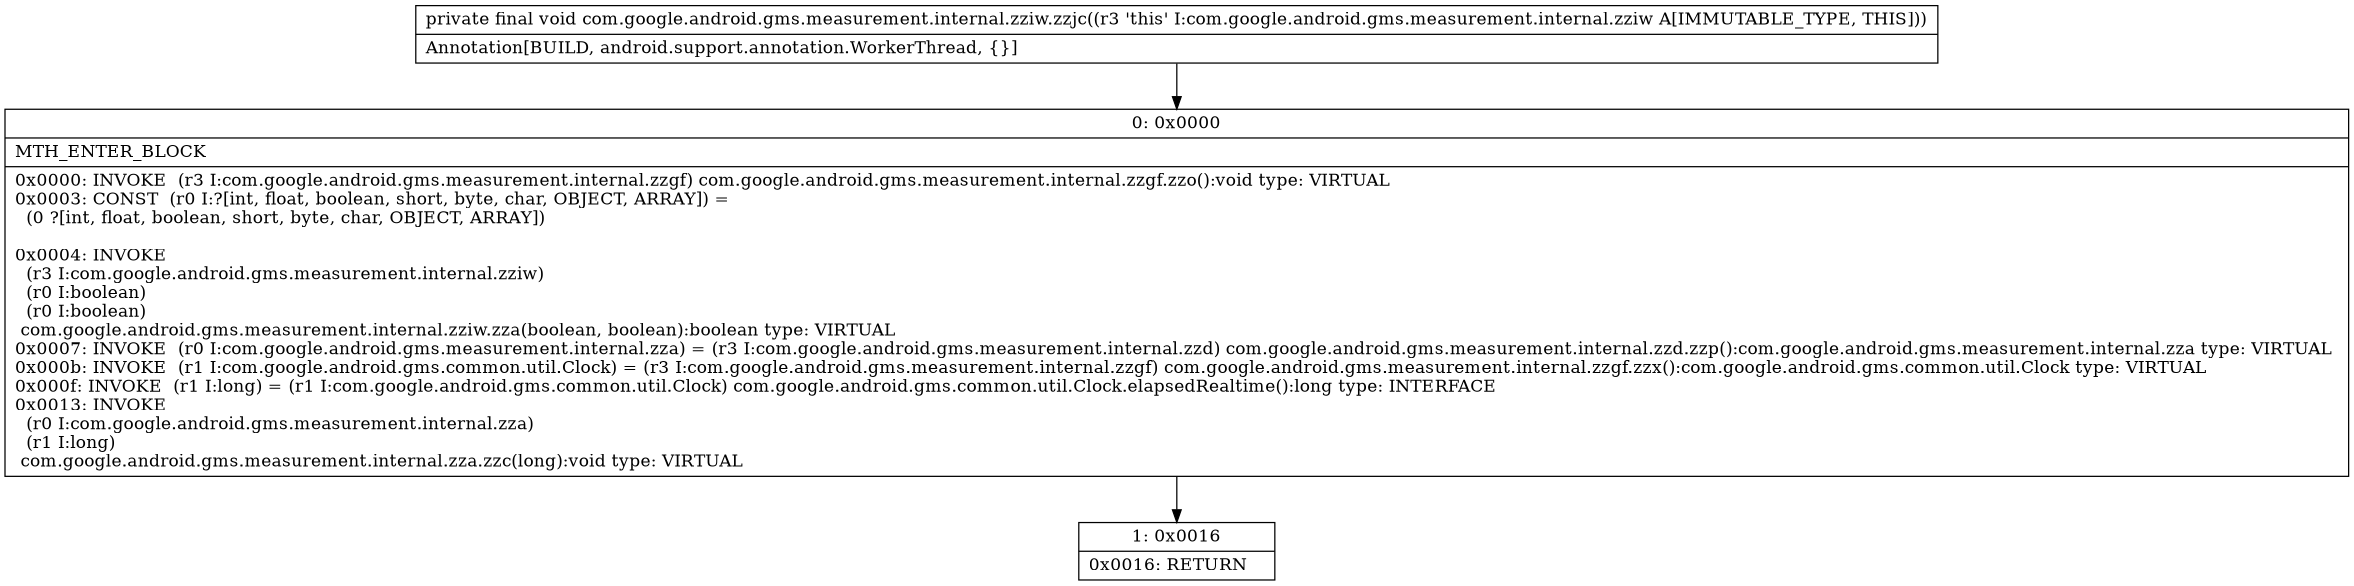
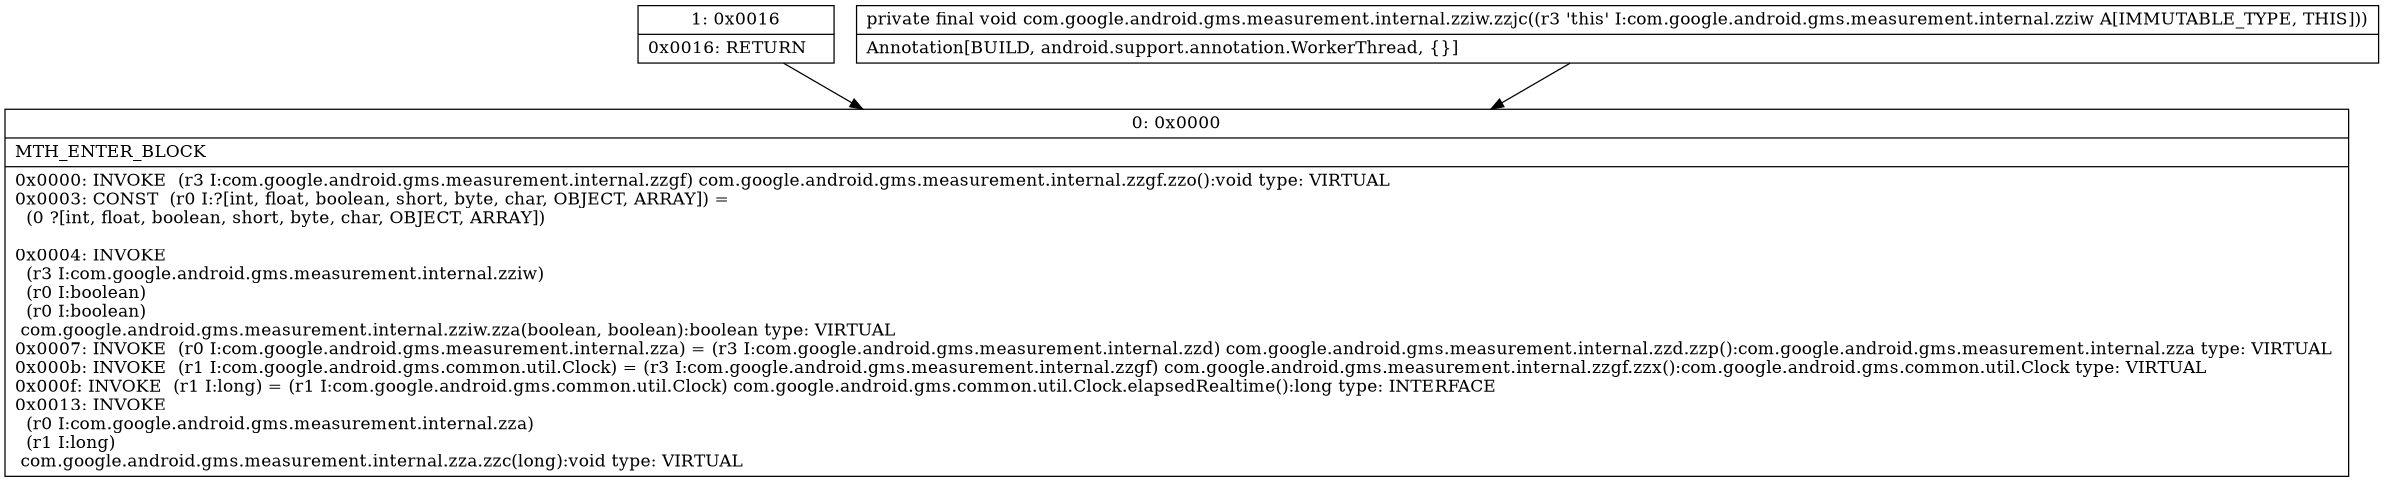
(1177, 493) -> (818, 83)
